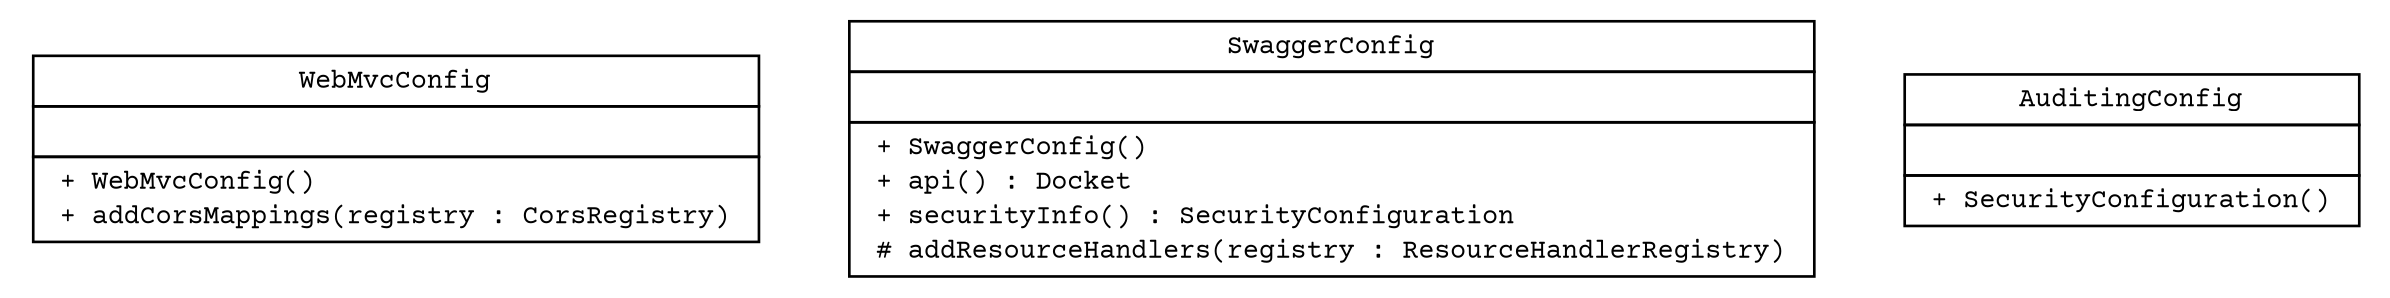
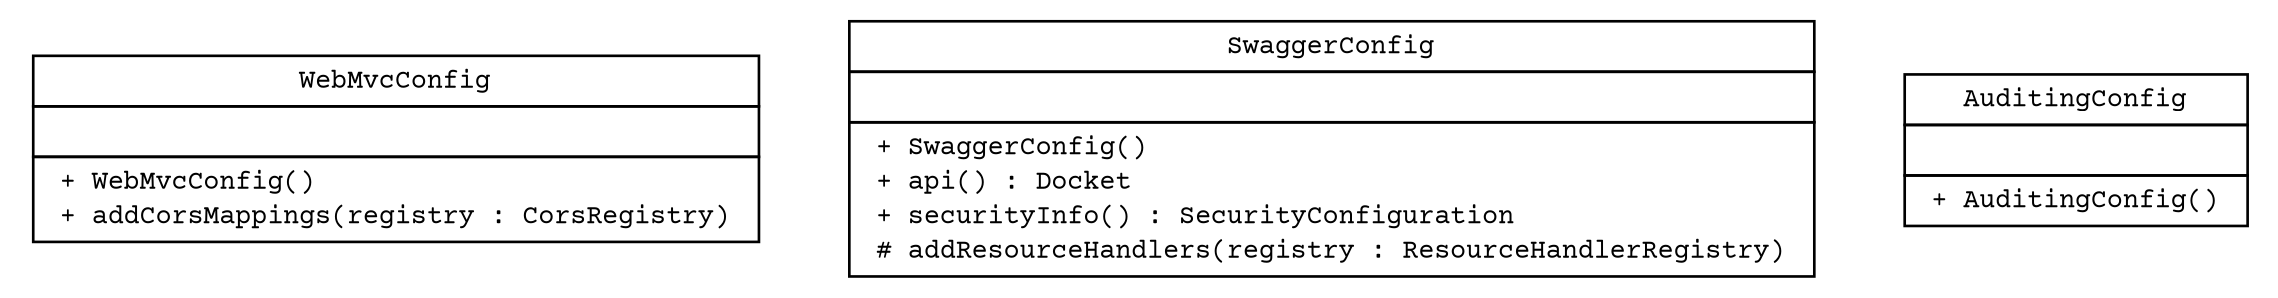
(2132, 199) -> (2076, 199)
